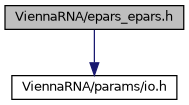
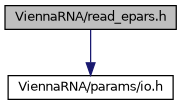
(94, 18) -> (91, 18)
